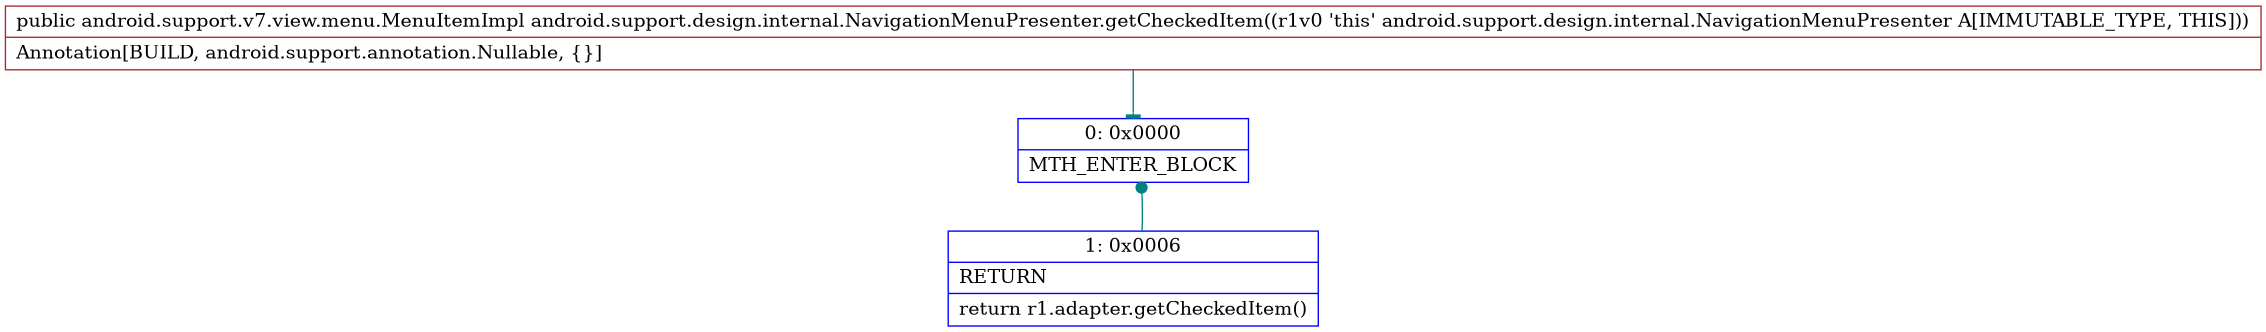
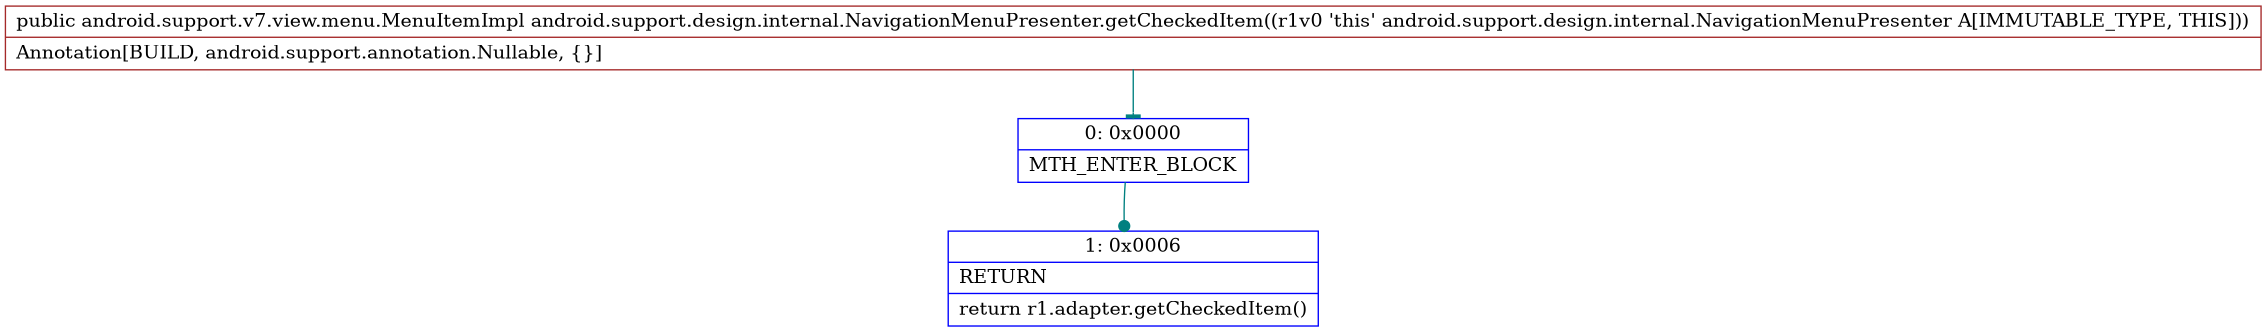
(1142, 212) -> (1124, 201)
